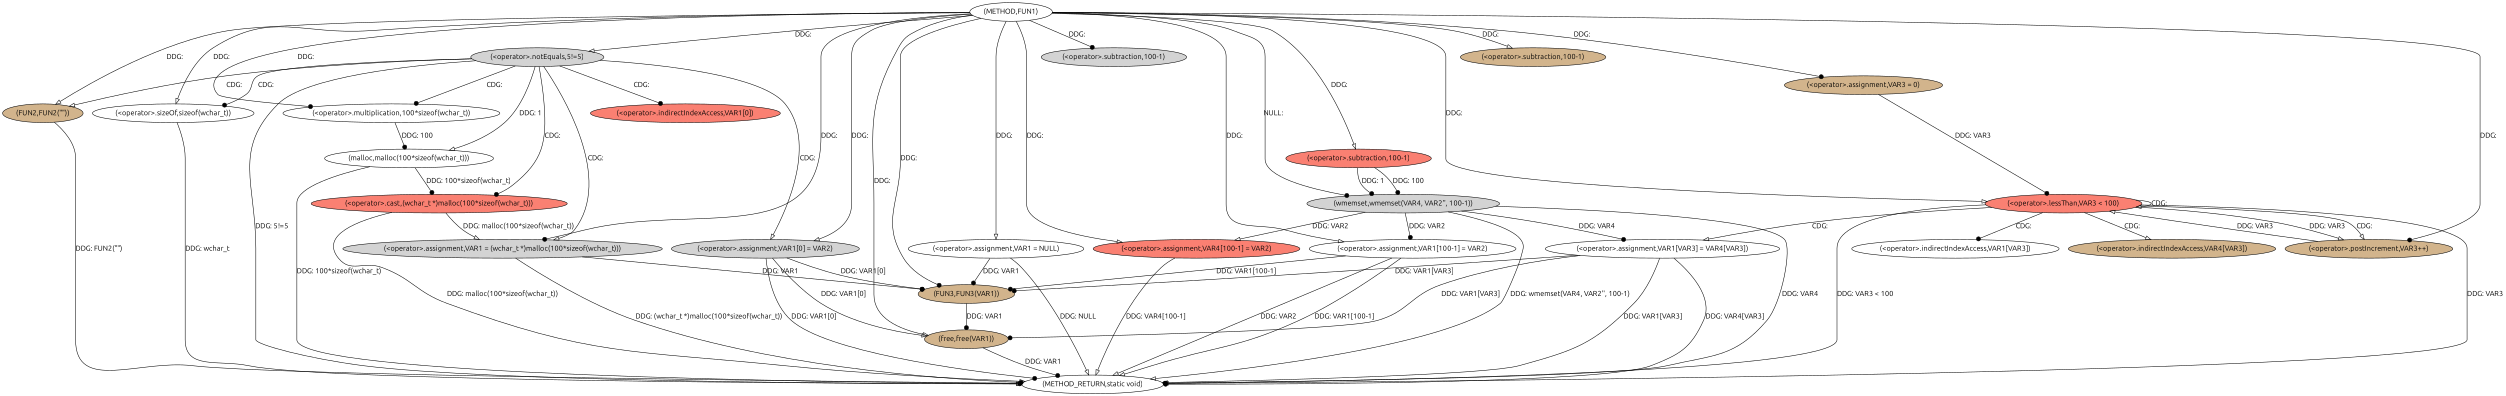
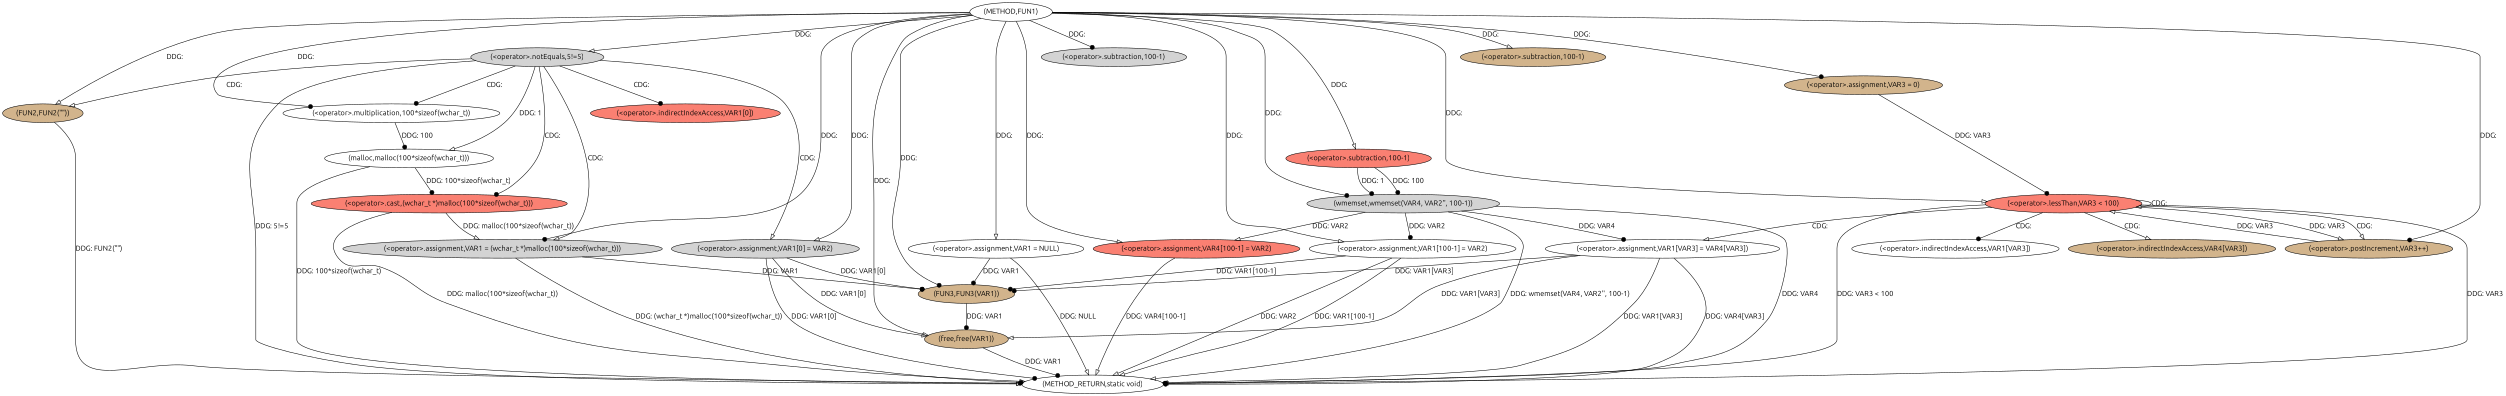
(173, 113) -> none
(1274, 113) -> (1274, 113)
(1303, 328) -> (1303, 328)
